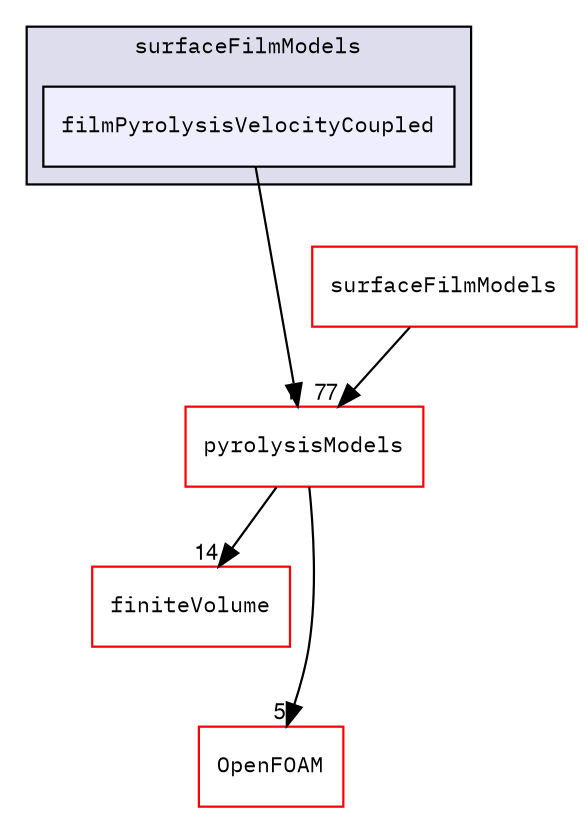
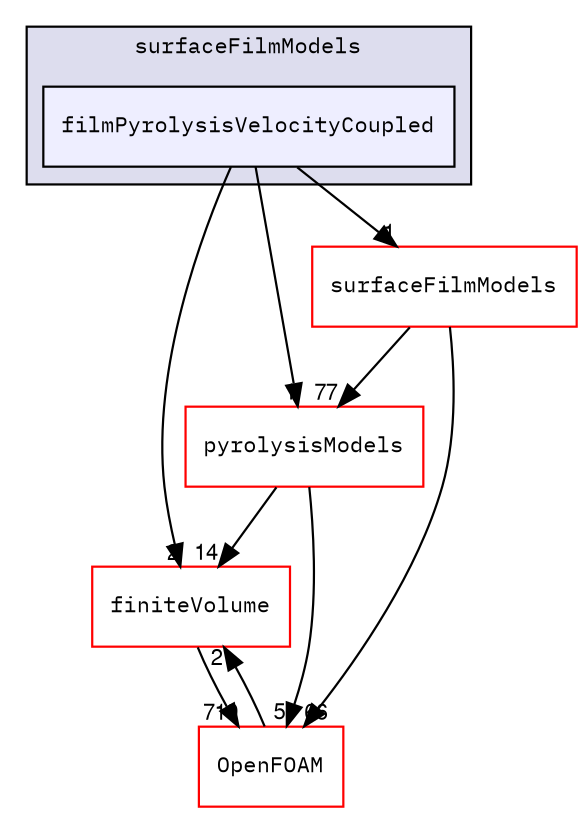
none -> (338, 200)
none -> (172, 352)
none -> (426, 531)
none -> (211, 677)
none -> (251, 696)
